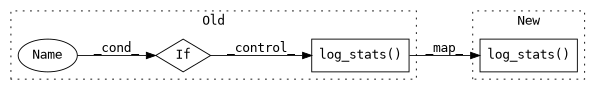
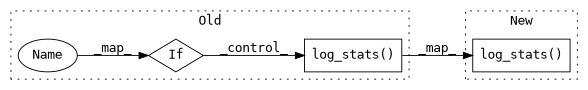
(116, 49) -> (113, 49)
